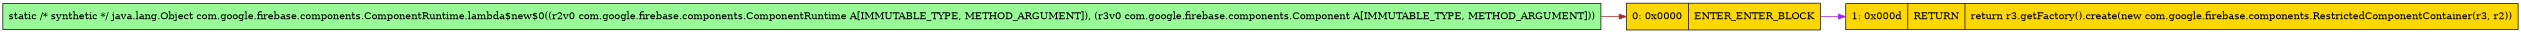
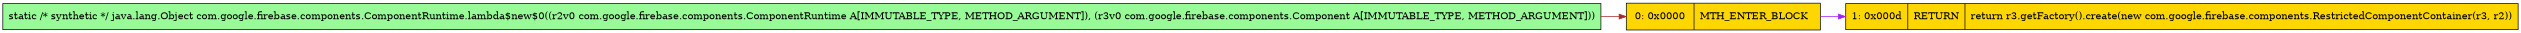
(1754, 16) -> (1754, 16)
